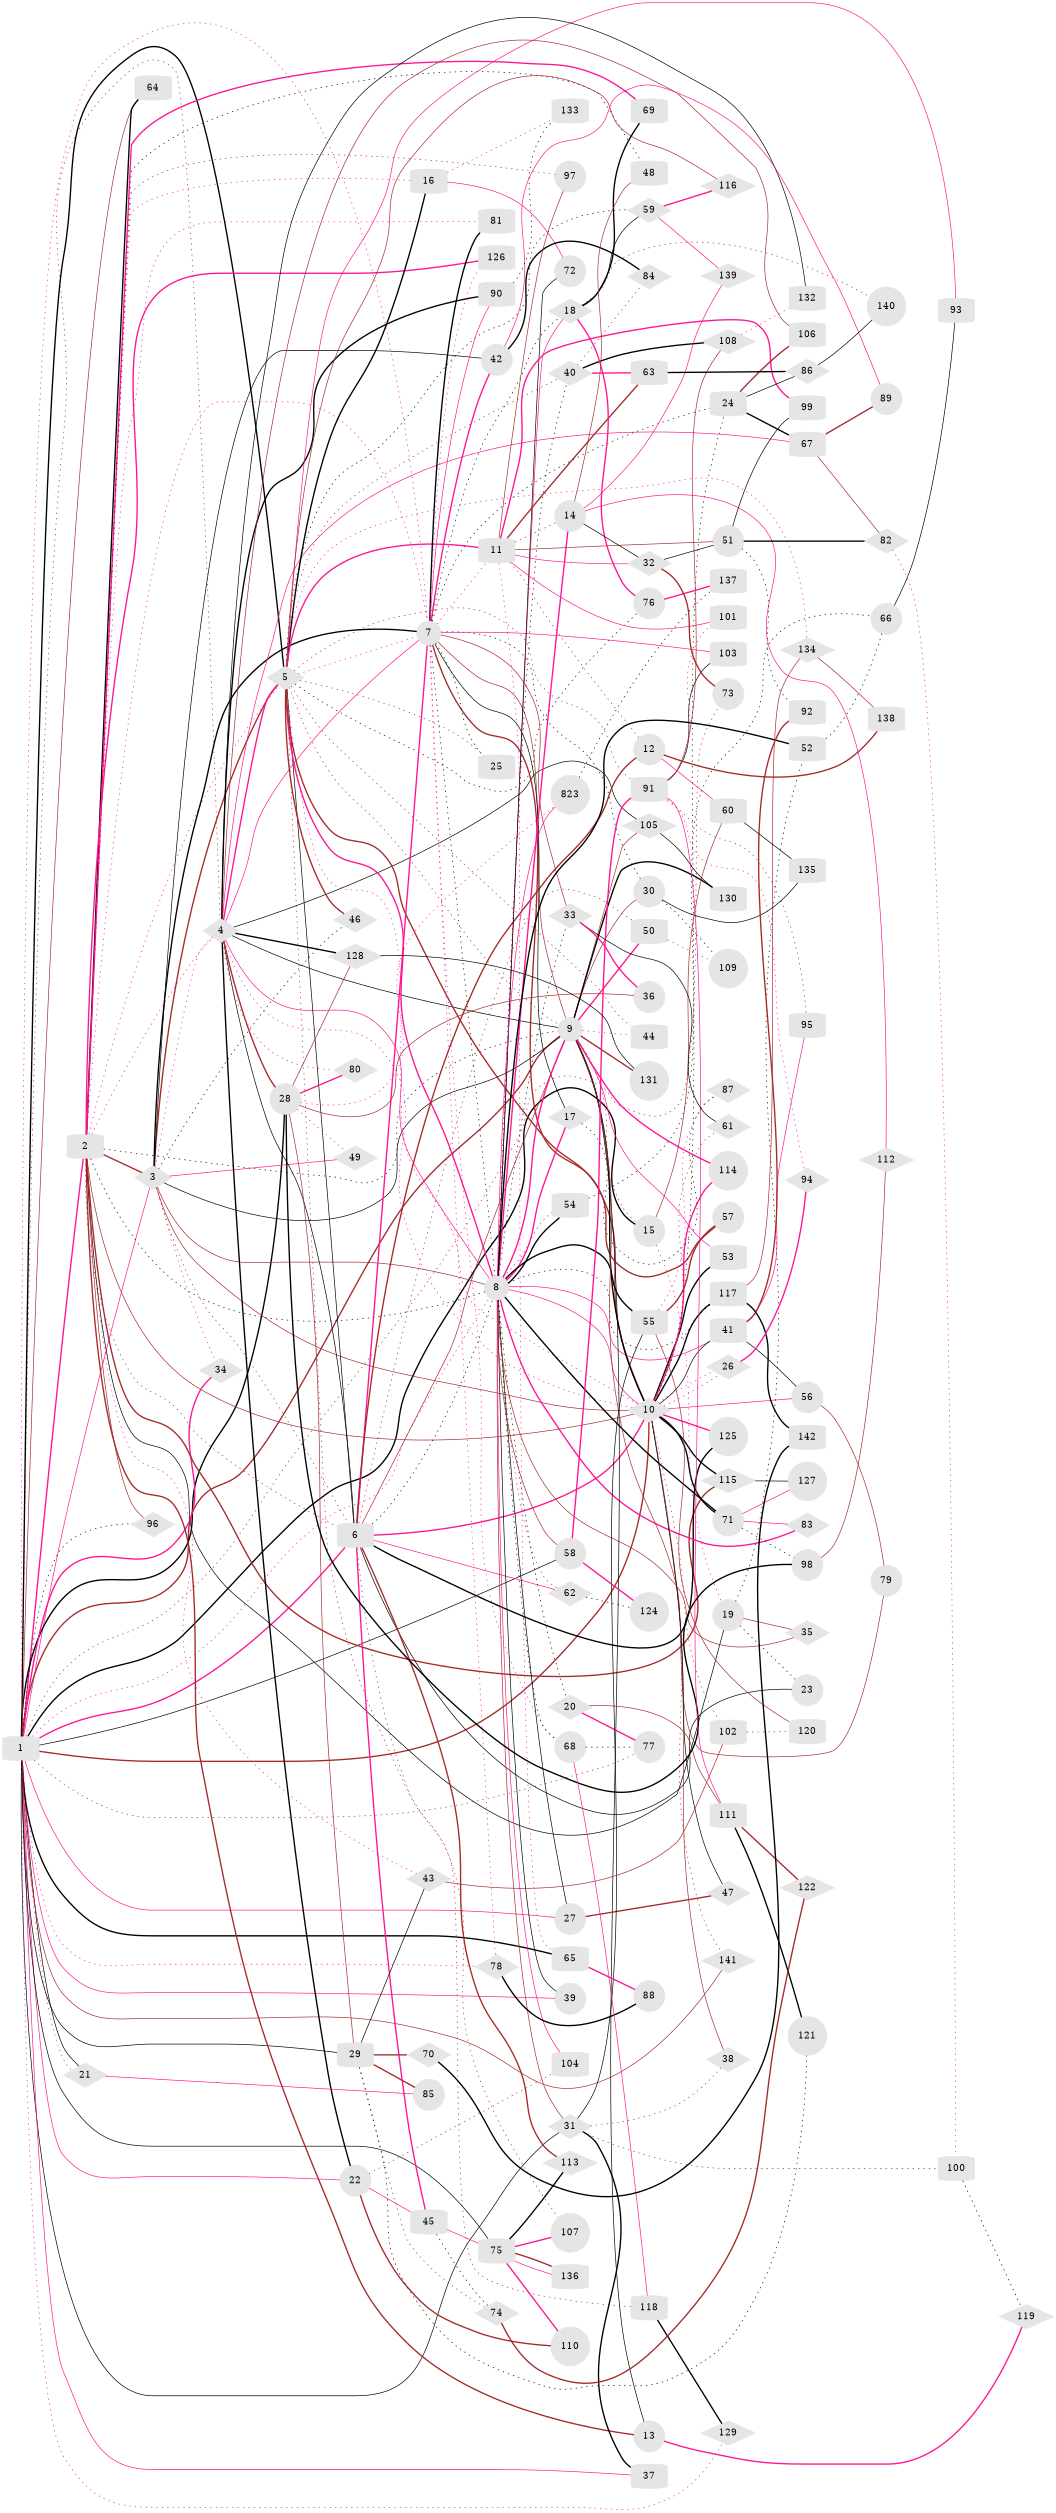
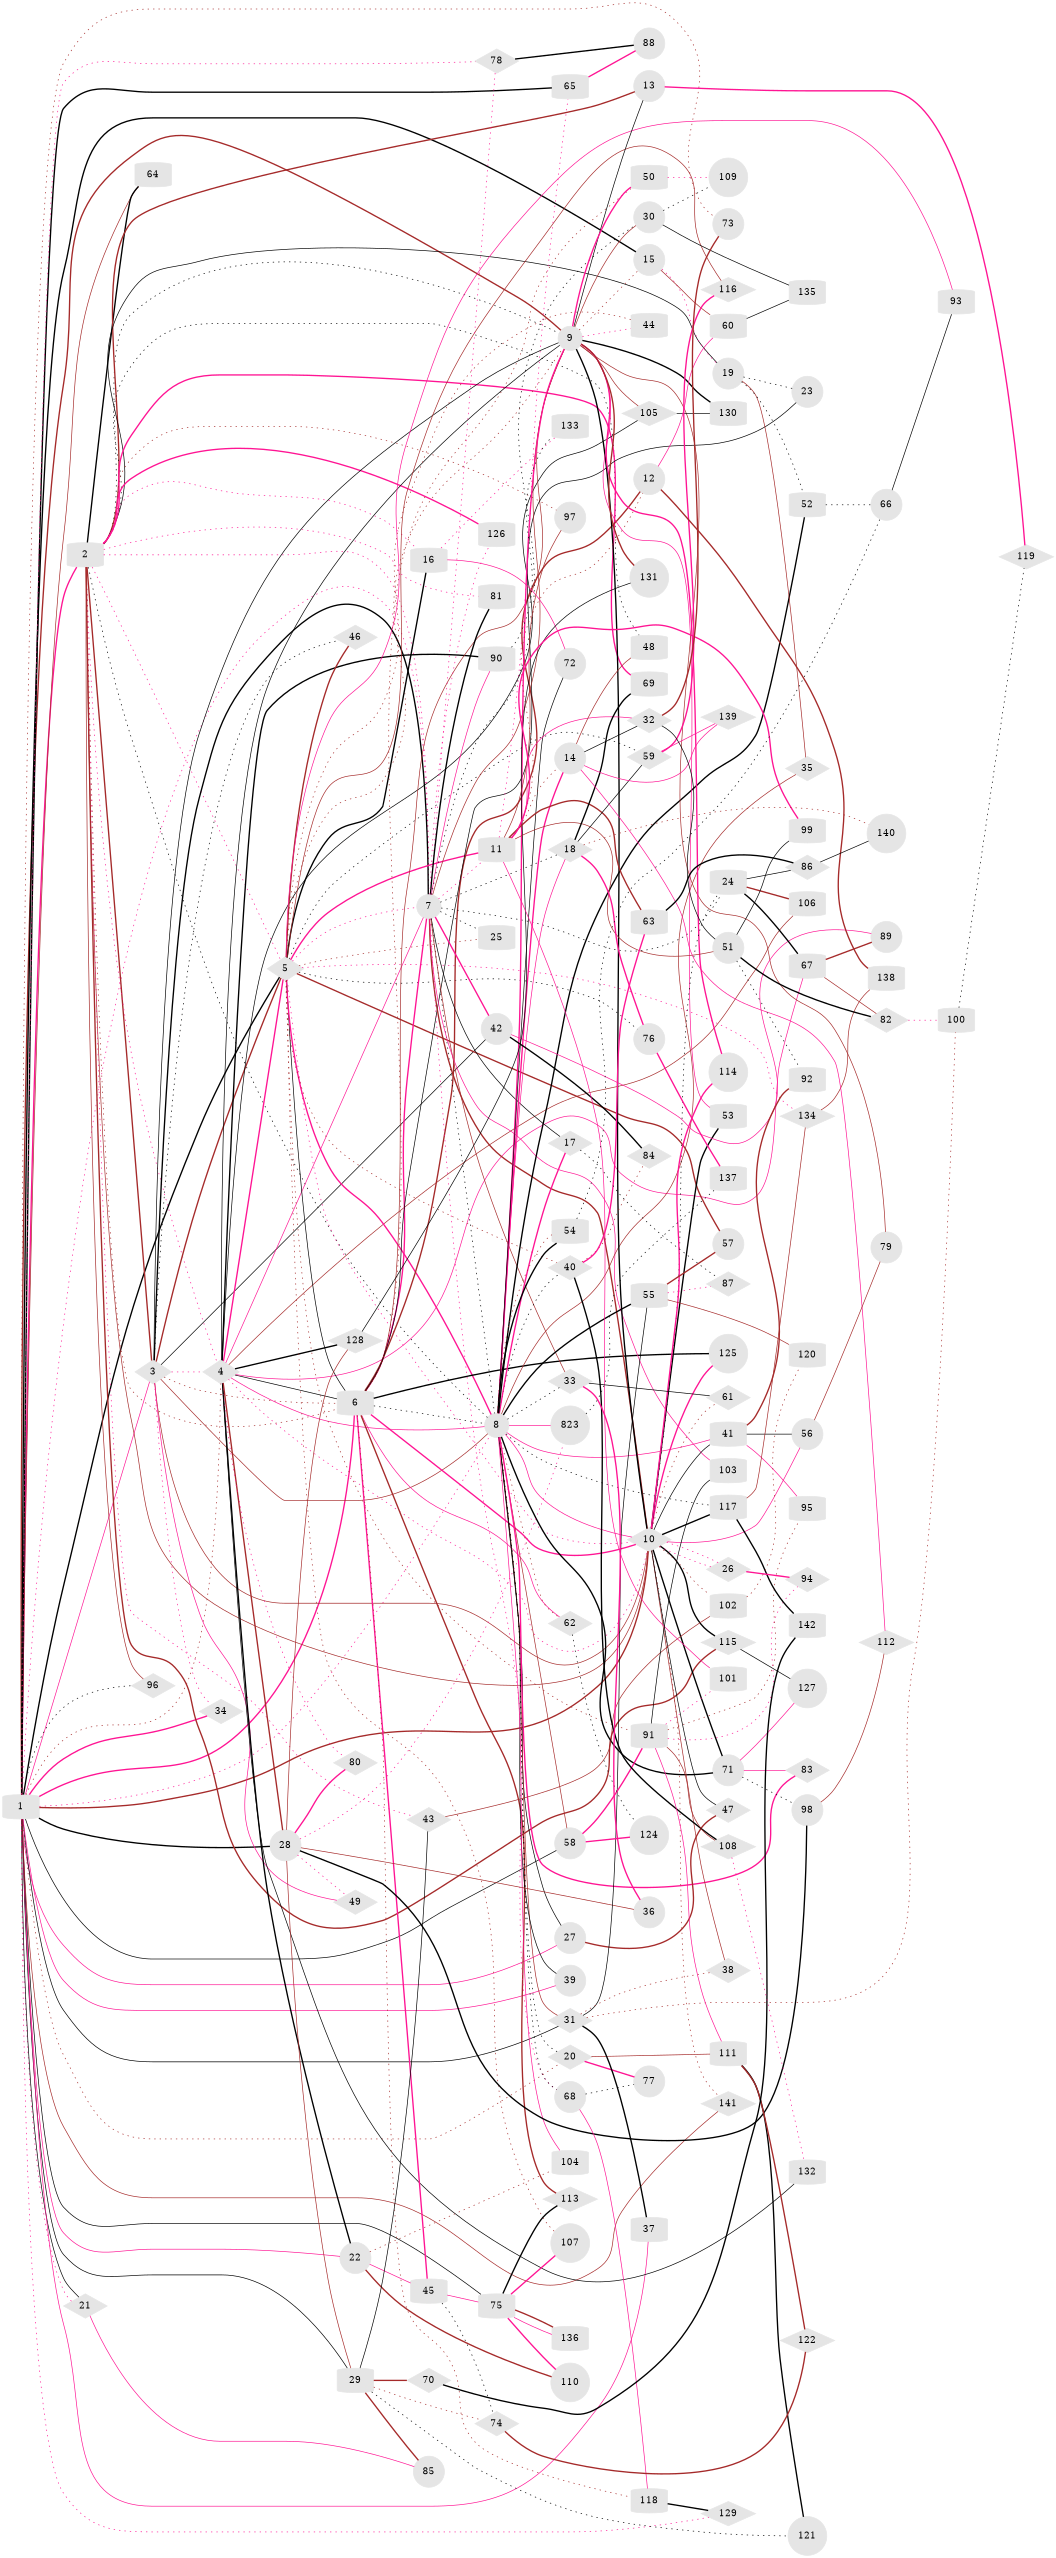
(347, 1816) -> (181, 2139)
